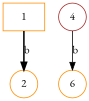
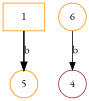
(72, 47) -> (72, 47)
(24, 84) -> (24, 84)
